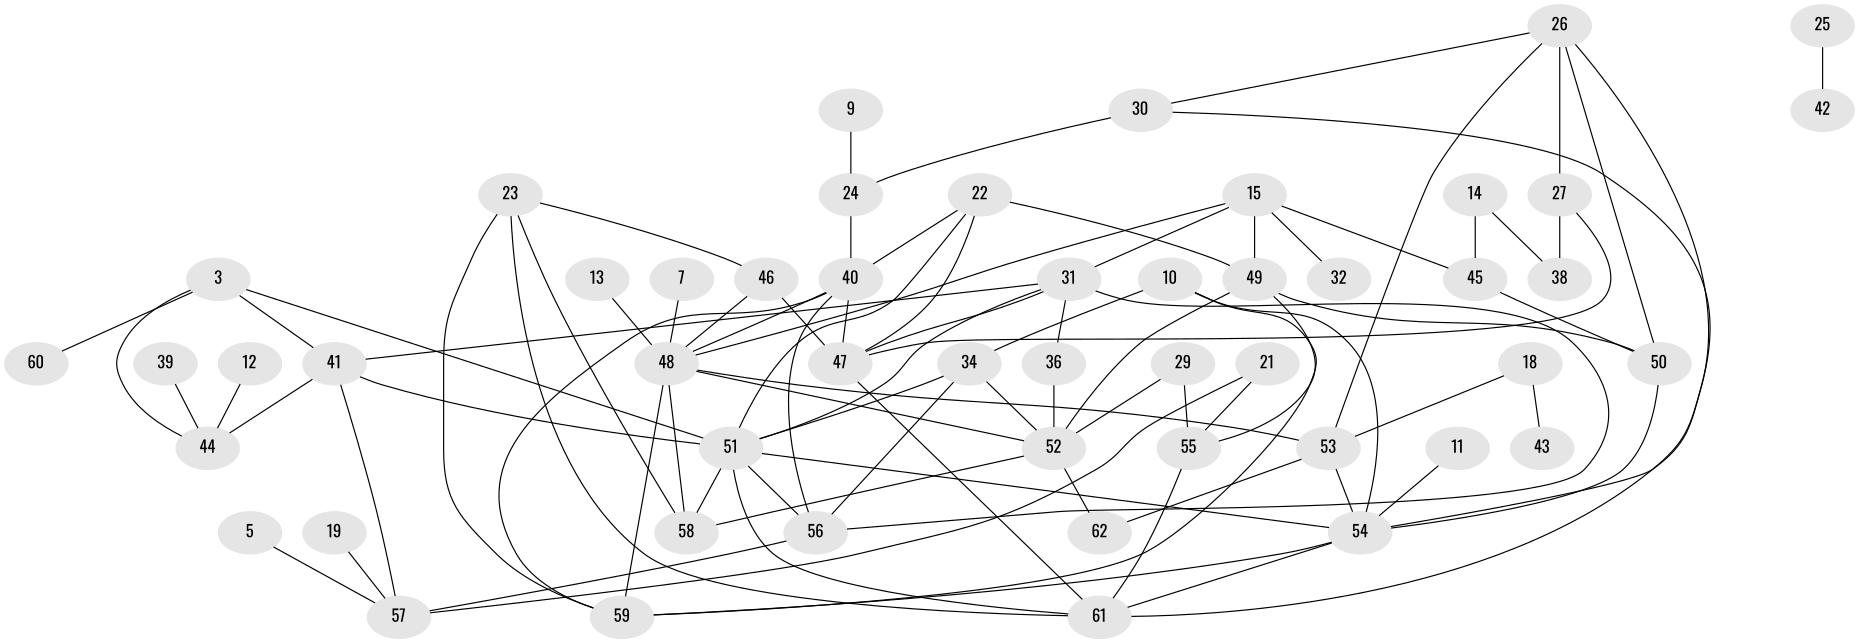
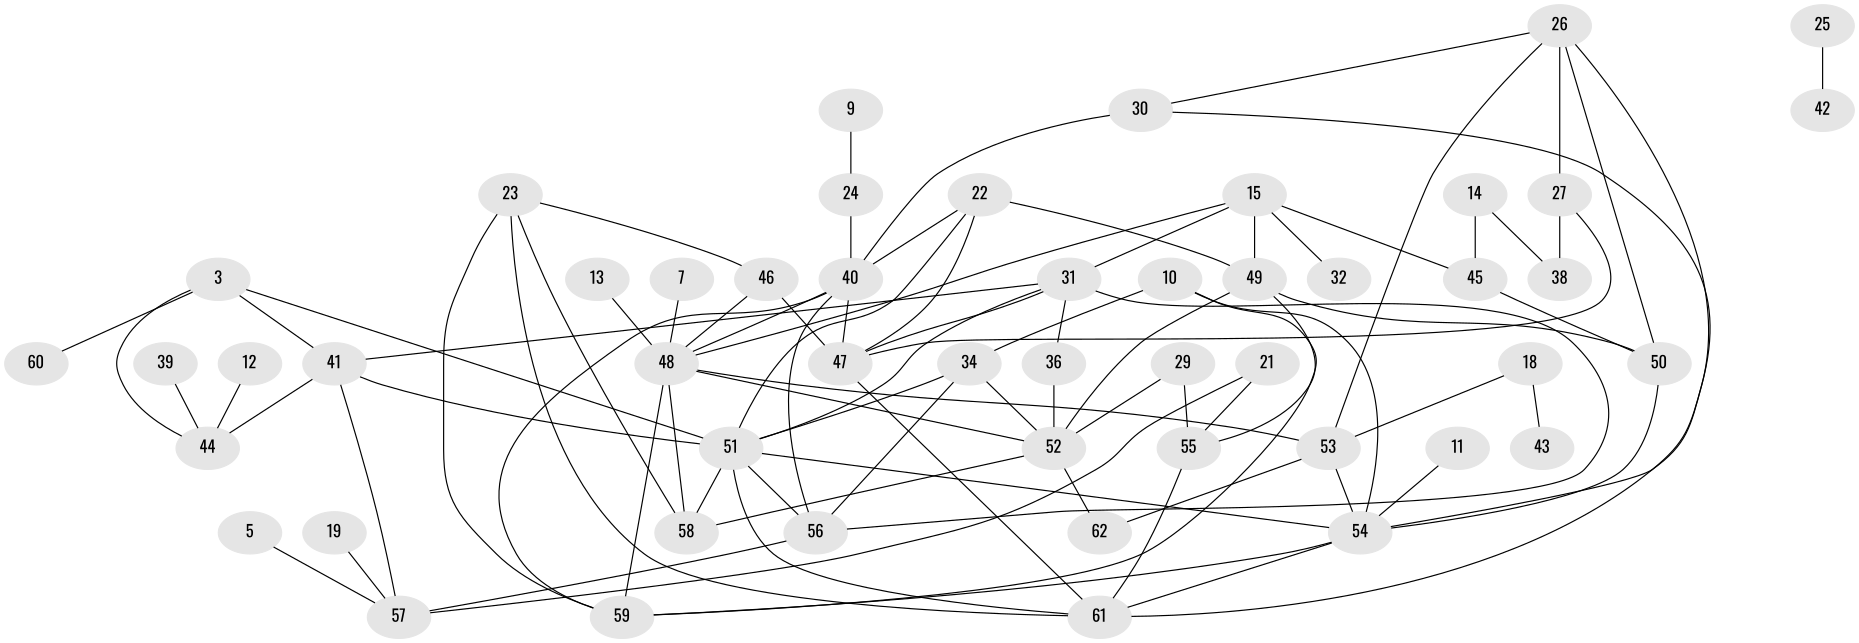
(993, 146) -> (968, 157)
